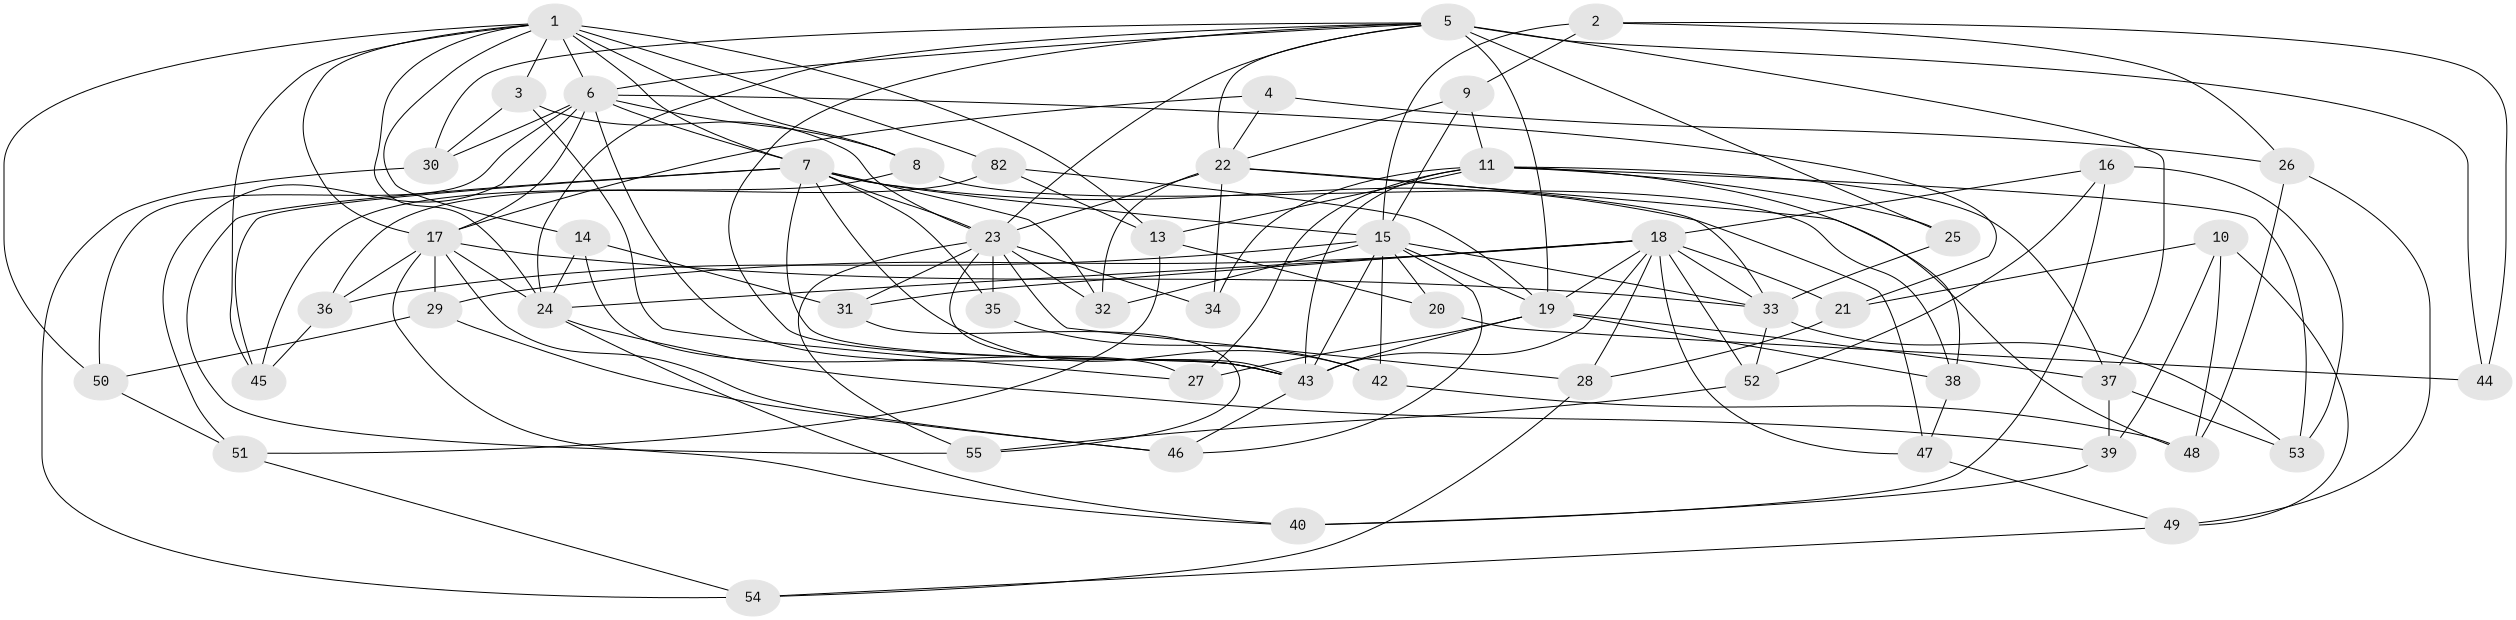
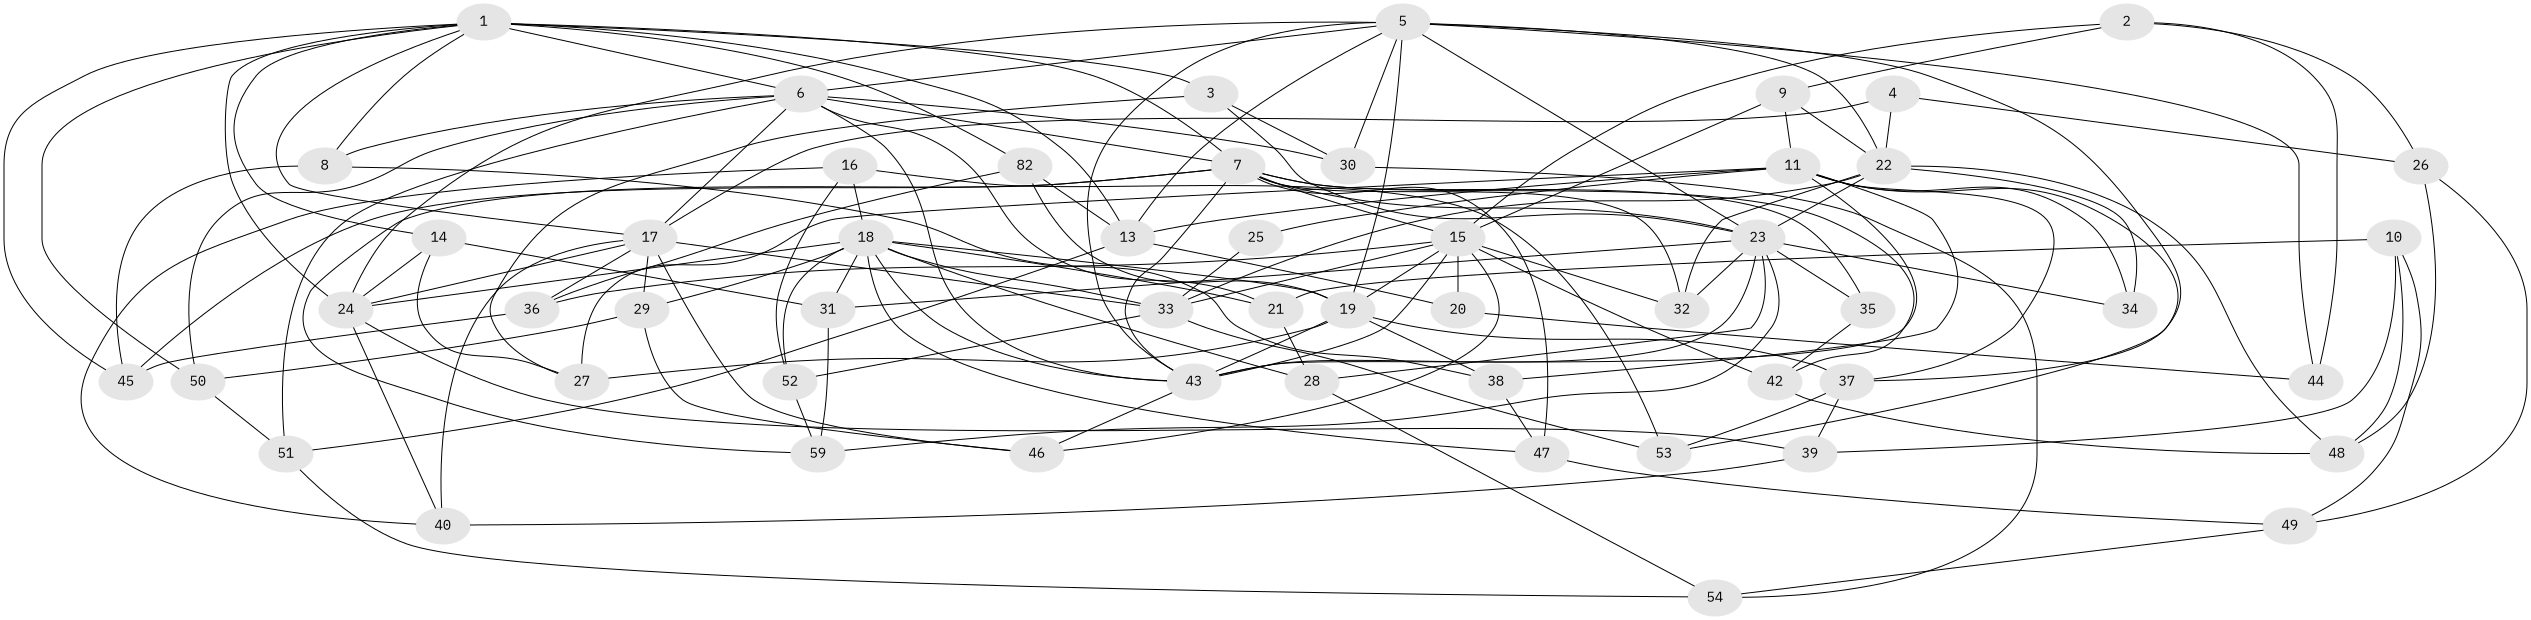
(1712, 135) -> (1255, 108)
(974, 454) -> (818, 454)
